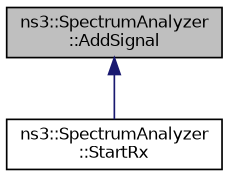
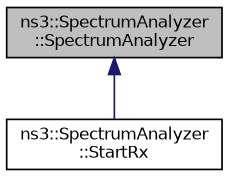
(114, 33) -> (114, 33)
